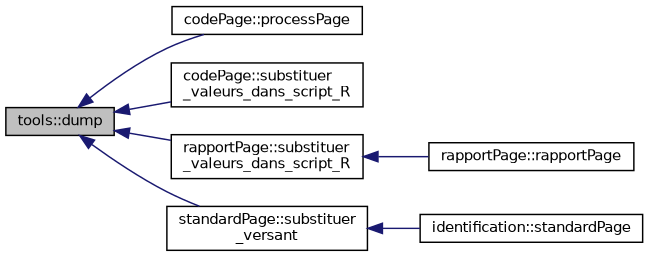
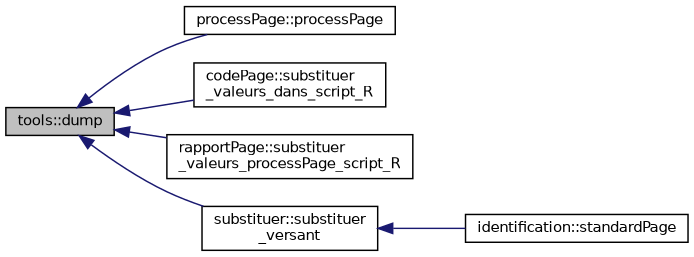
(267, 20) -> (290, 20)
(267, 157) -> (290, 157)
(531, 157) -> none
(267, 228) -> (290, 228)
